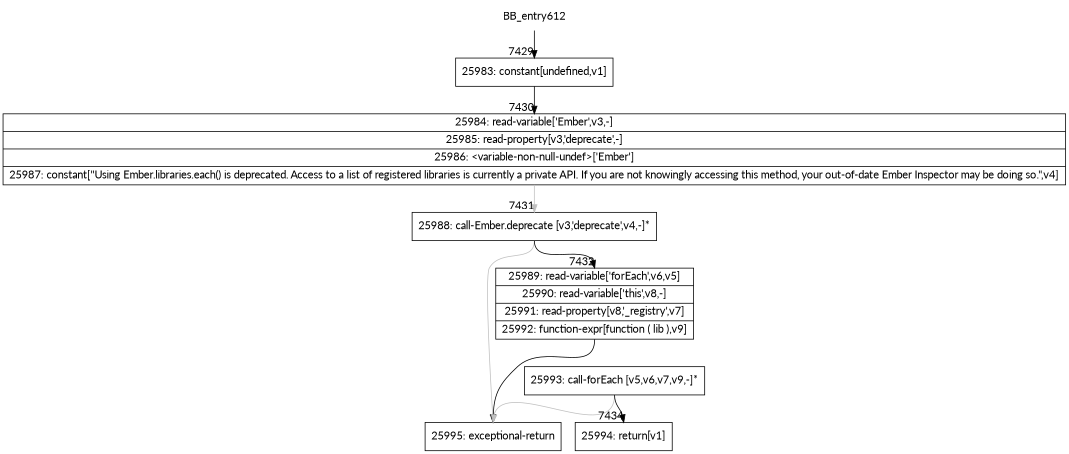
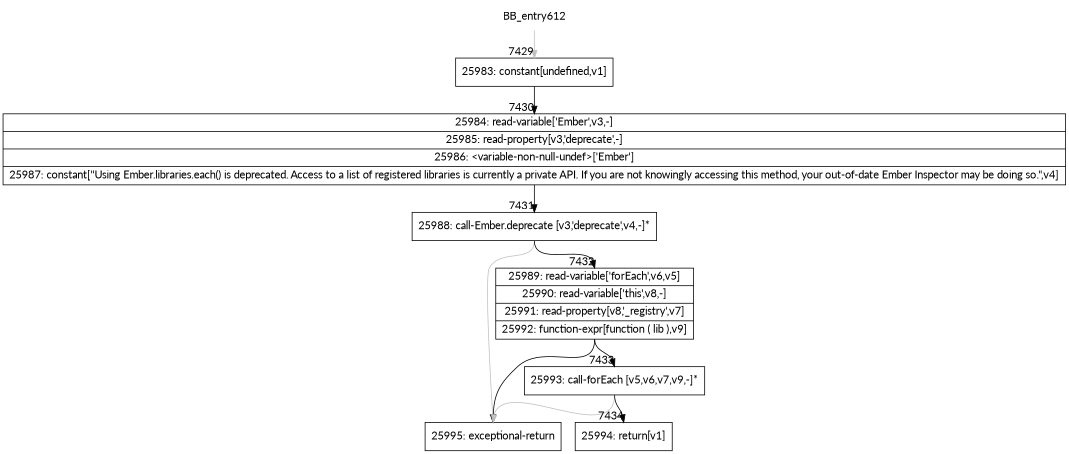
(534, 40) -> (534, 40)
(534, 195) -> (534, 195)
none -> (601, 351)
